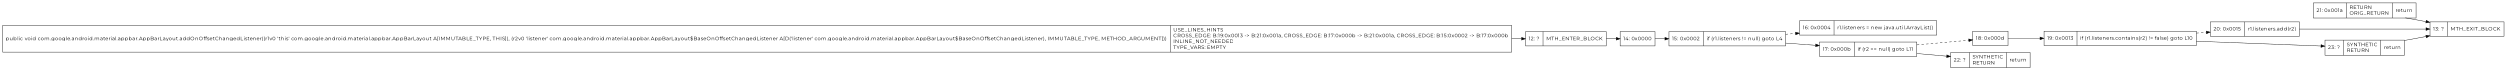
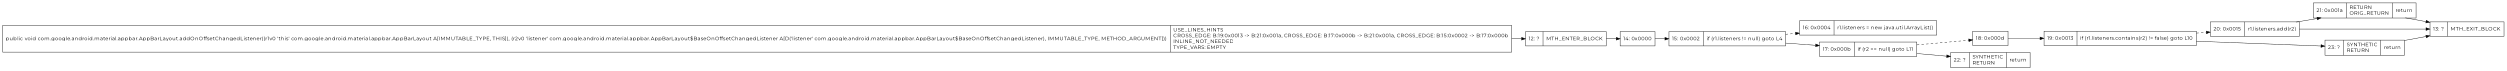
none -> (2307, 20)
